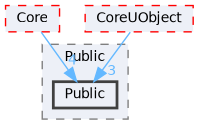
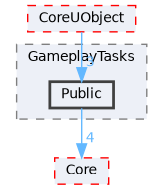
(56, 53) -> (82, 128)
(85, 57) -> (82, 57)
